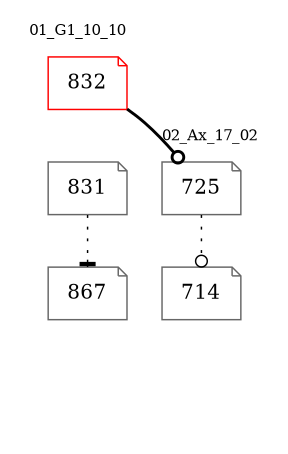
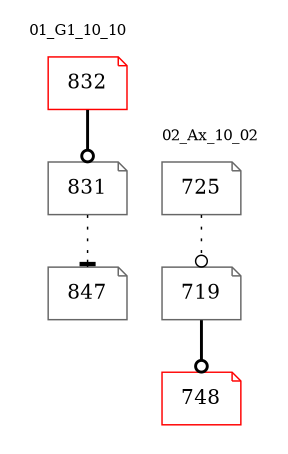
(210, 136) -> (210, 136)
(160, 137) -> (88, 130)
(88, 293) -> (88, 293)
(201, 293) -> (201, 293)
none -> (201, 399)
